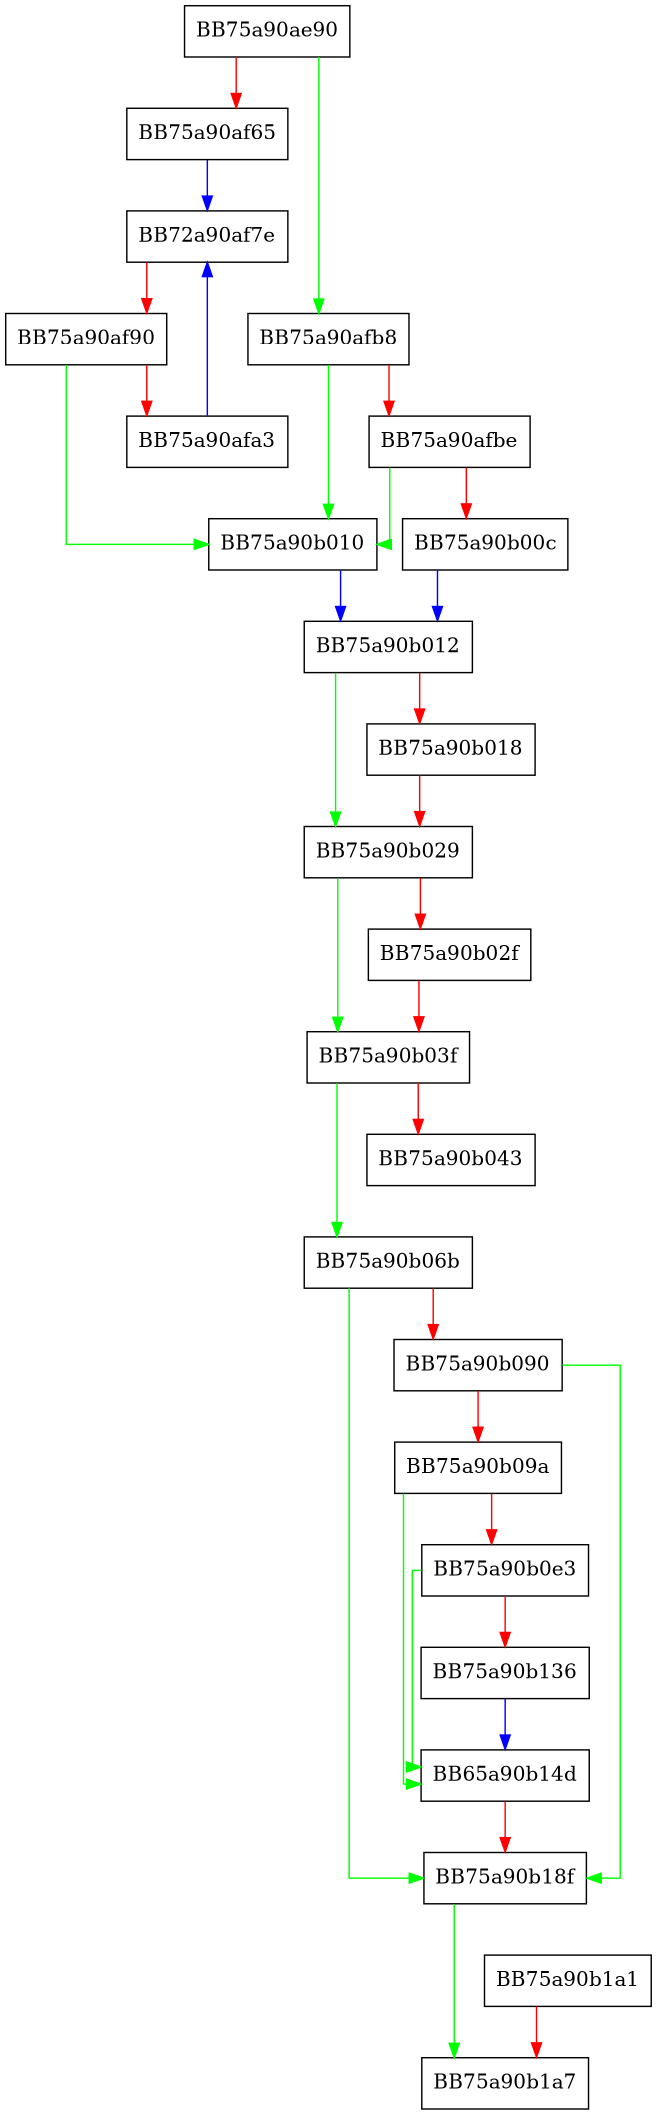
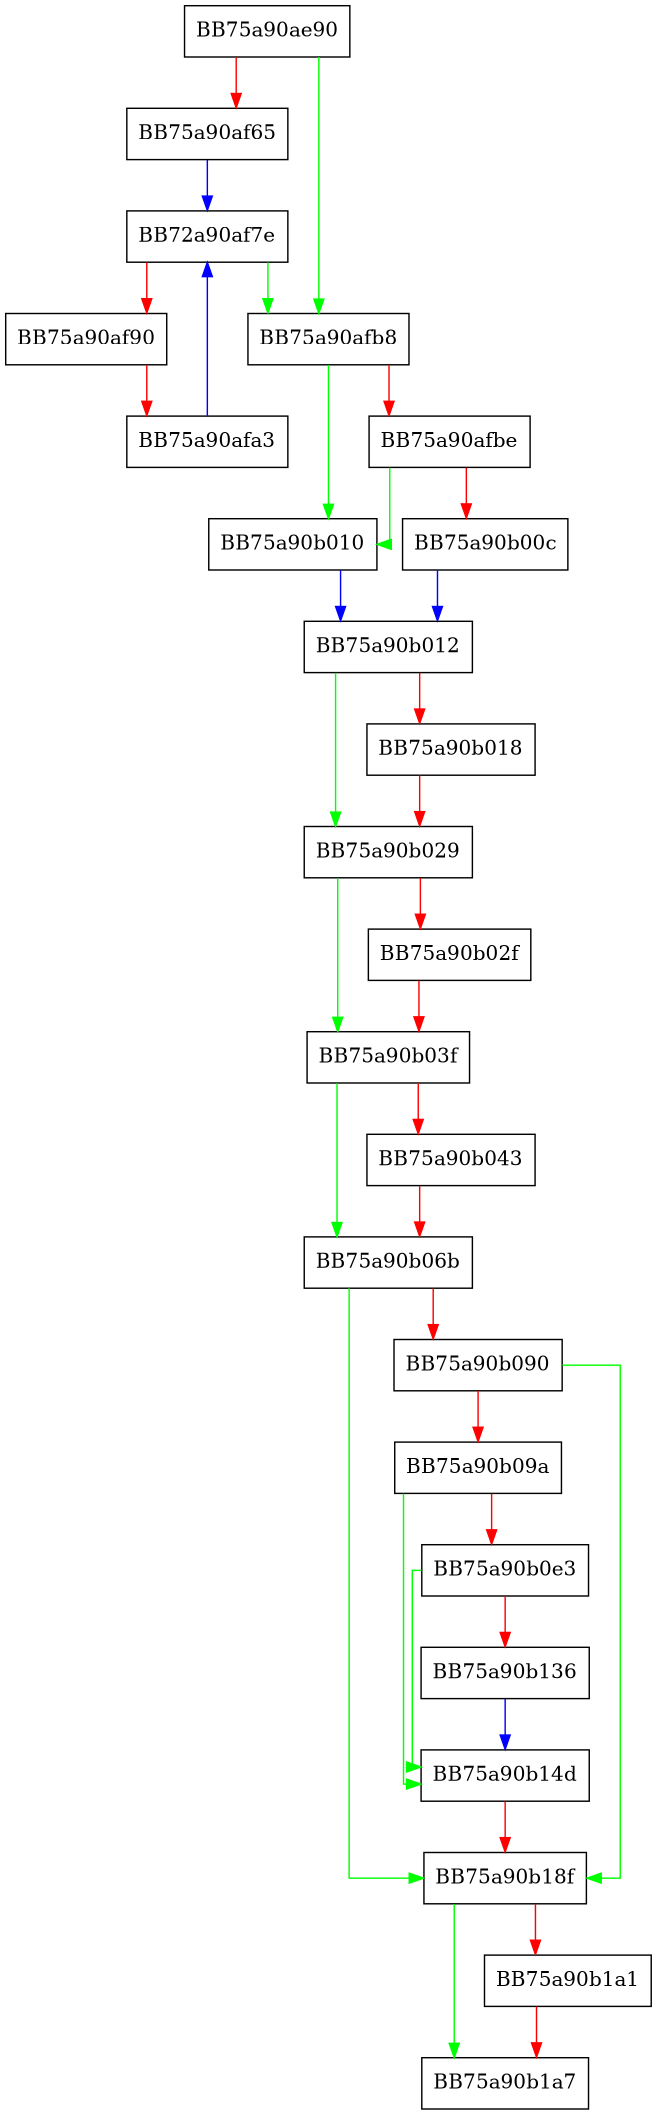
none -> (268, 281)
(66, 519) -> none
none -> (420, 1204)
(505, 1776) -> (505, 1776)
none -> (535, 1922)
